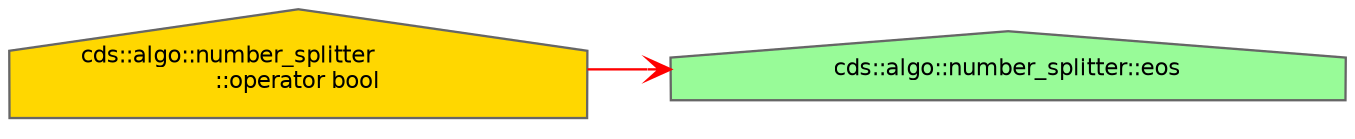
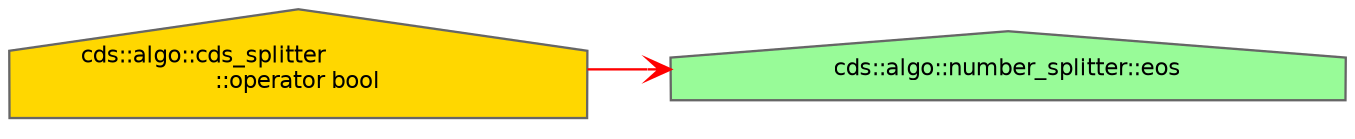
(298, 69) -> (298, 69)
